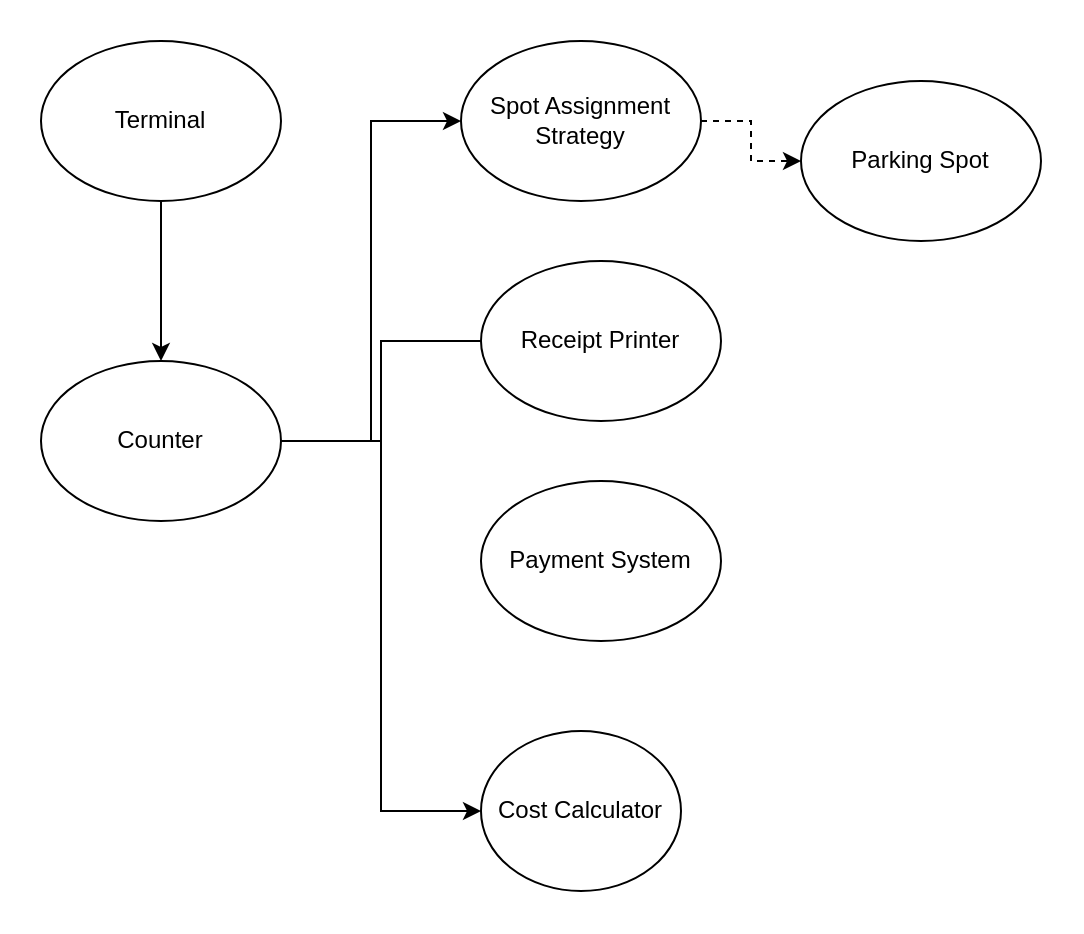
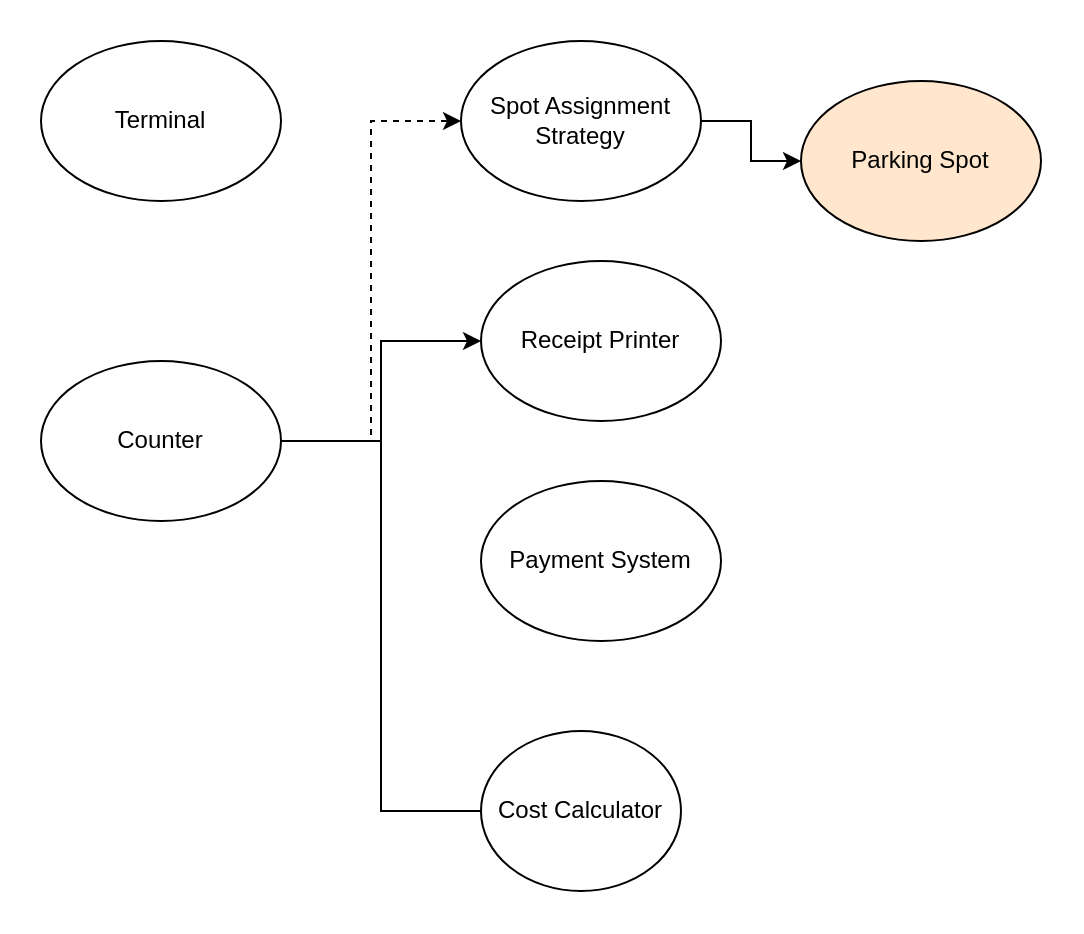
(751, 132) -> (751, 132)
(921, 161) -> (921, 161)
(371, 244) -> (371, 244)
(161, 274) -> none
(471, 341) -> (466, 341)
(466, 811) -> (471, 811)
